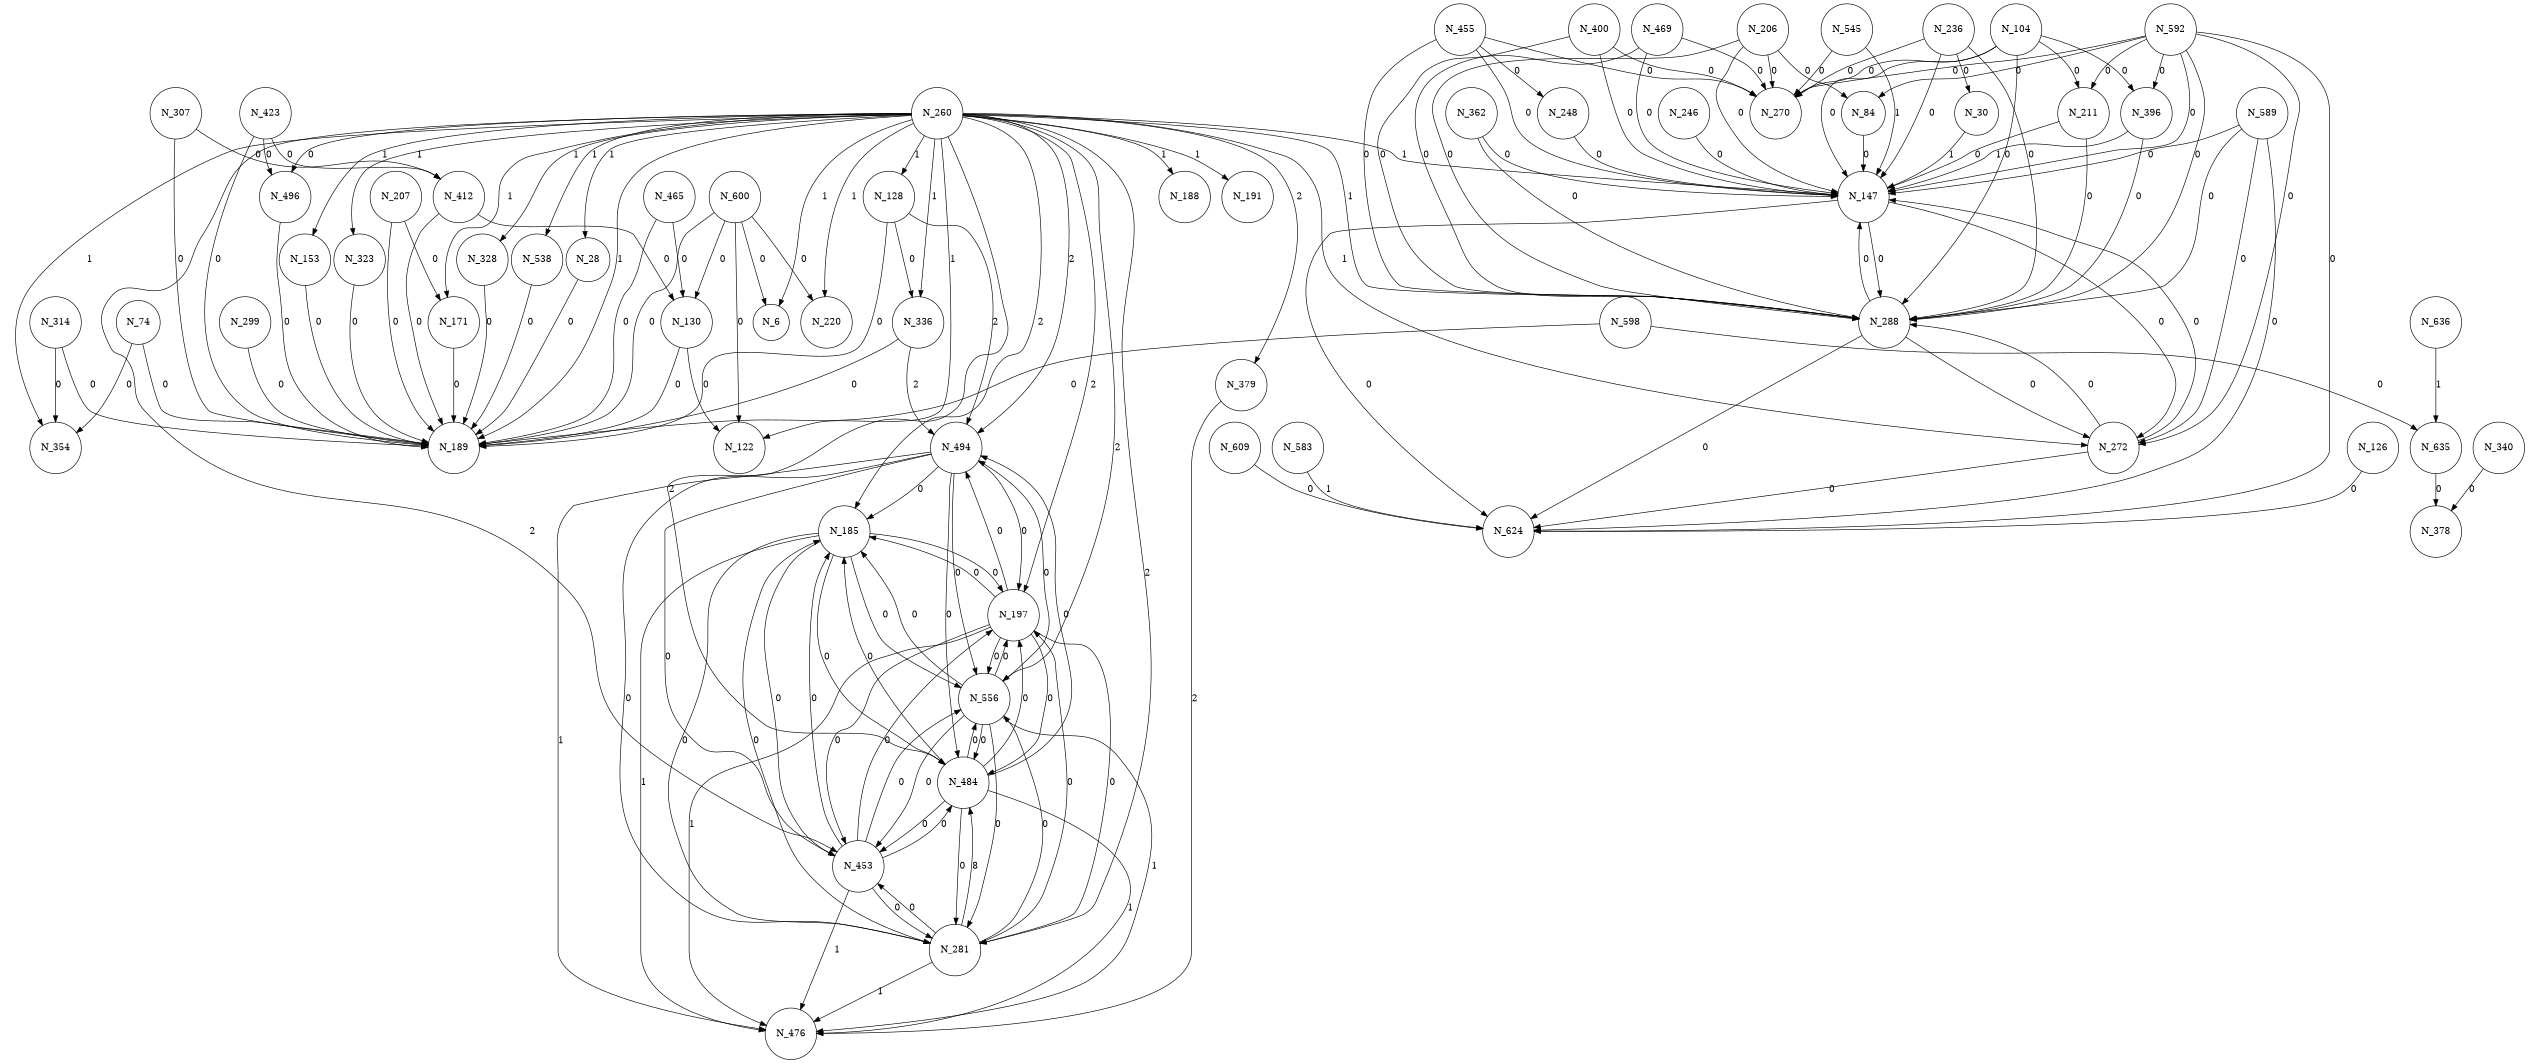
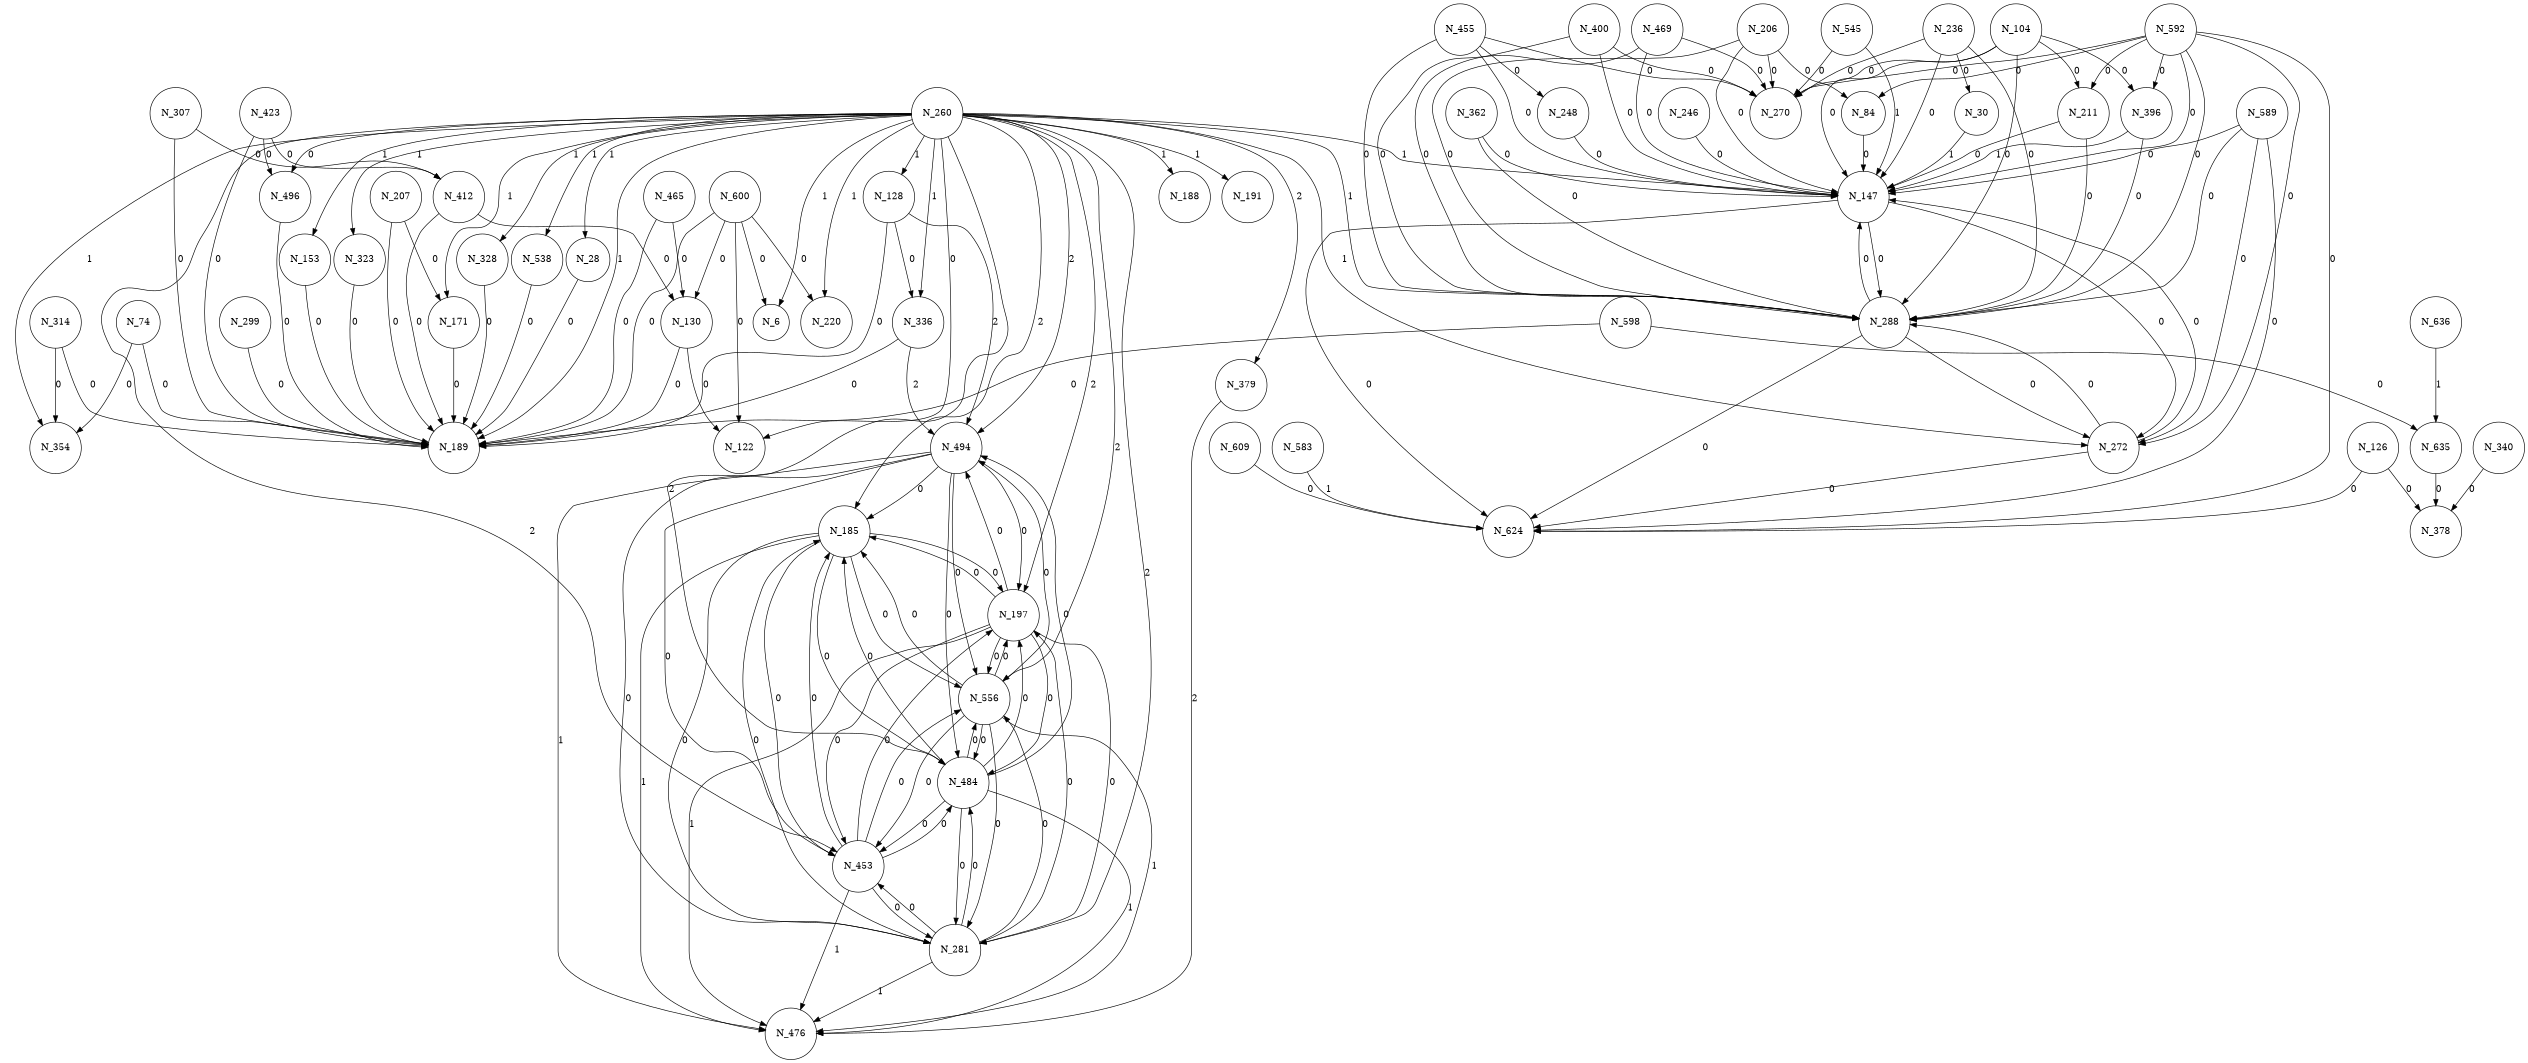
(953, 260) -> (953, 260)
none -> (2402, 487)
(975, 866) -> (975, 866)
